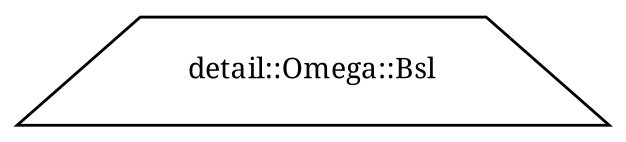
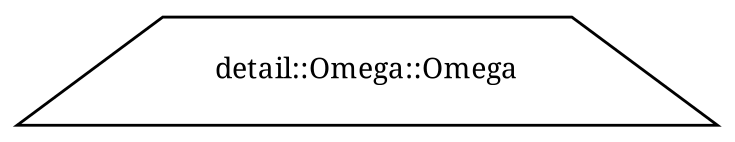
(313, 71) -> (367, 71)
